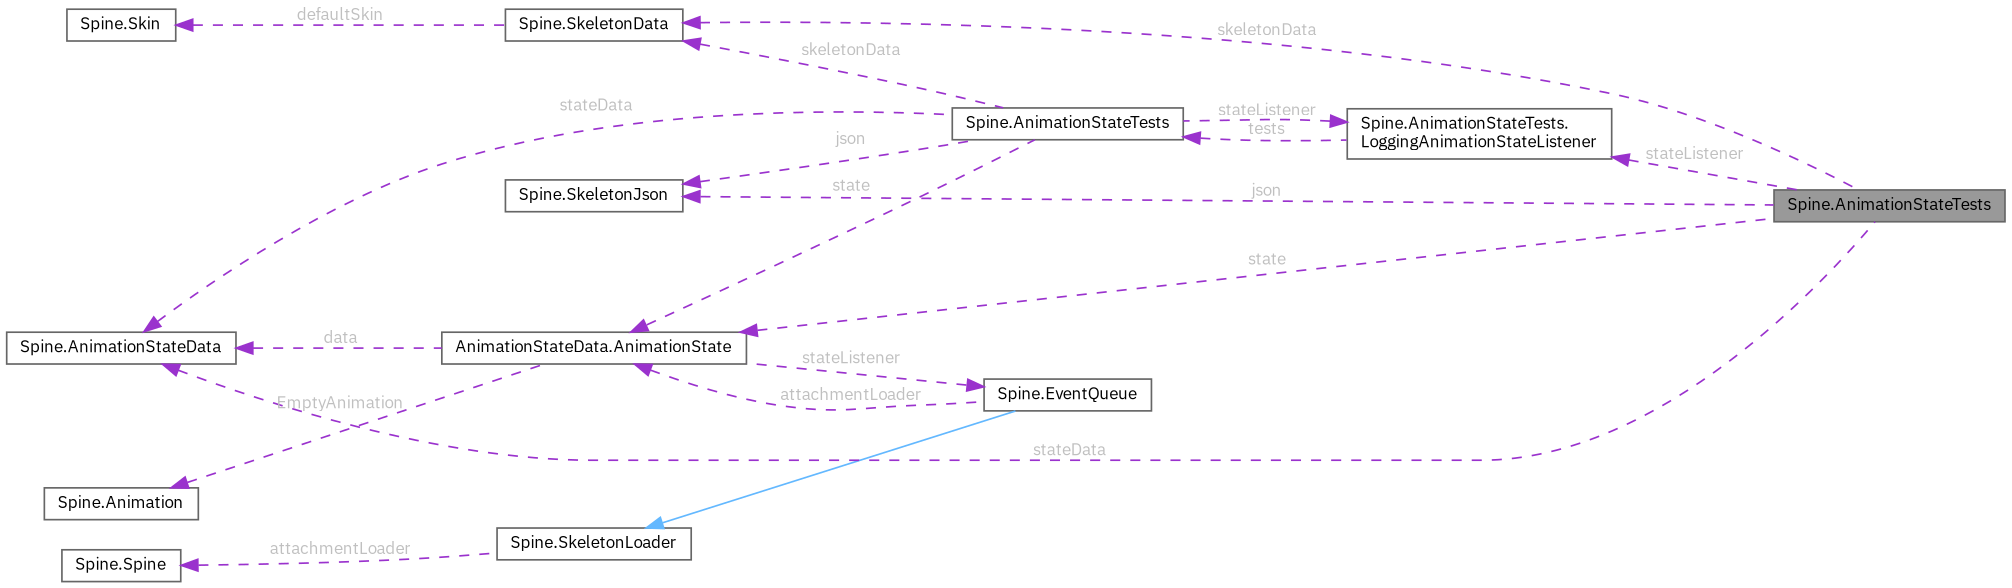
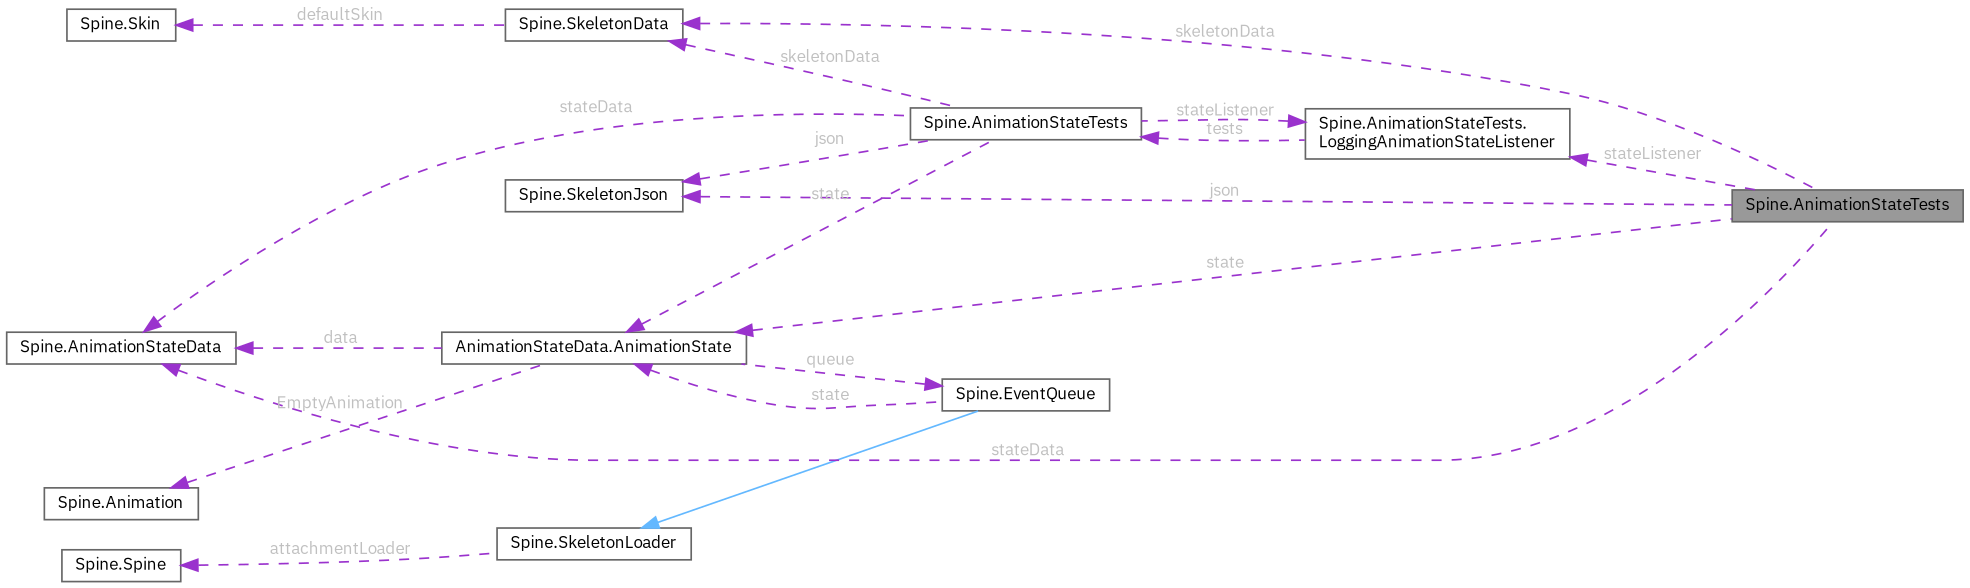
(849, 359) -> (828, 361)
(849, 396) -> (828, 396)
